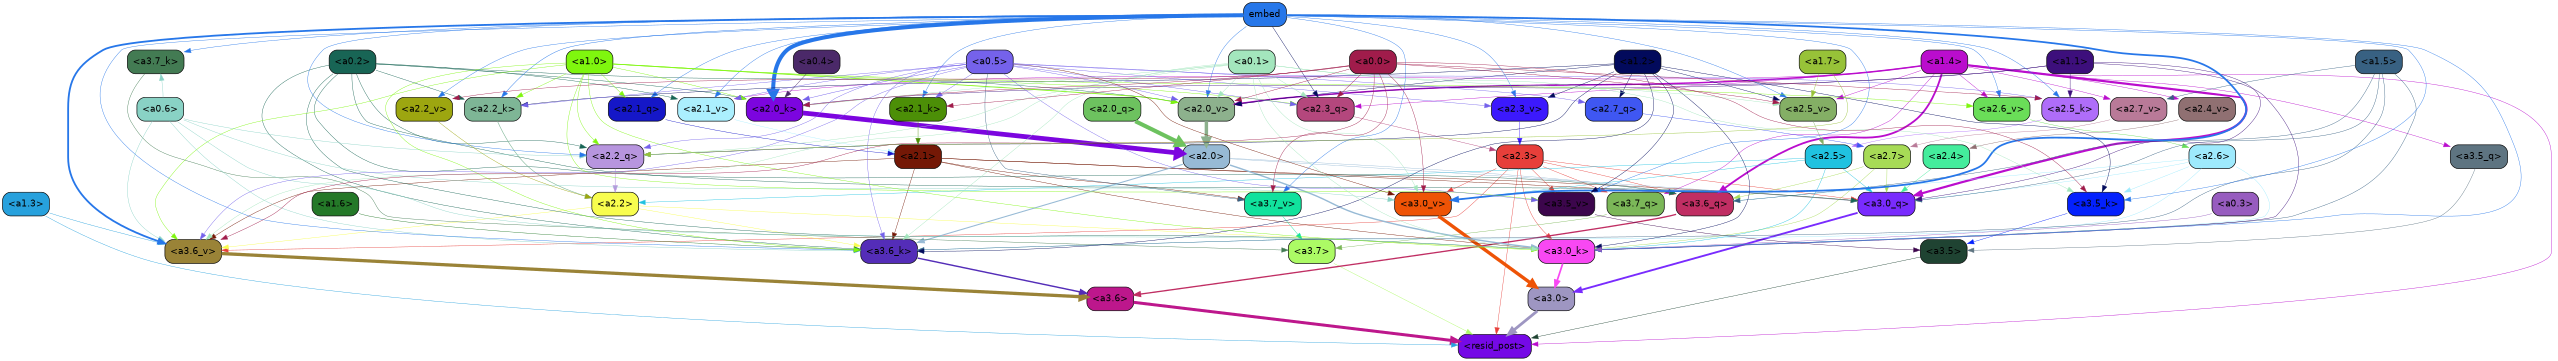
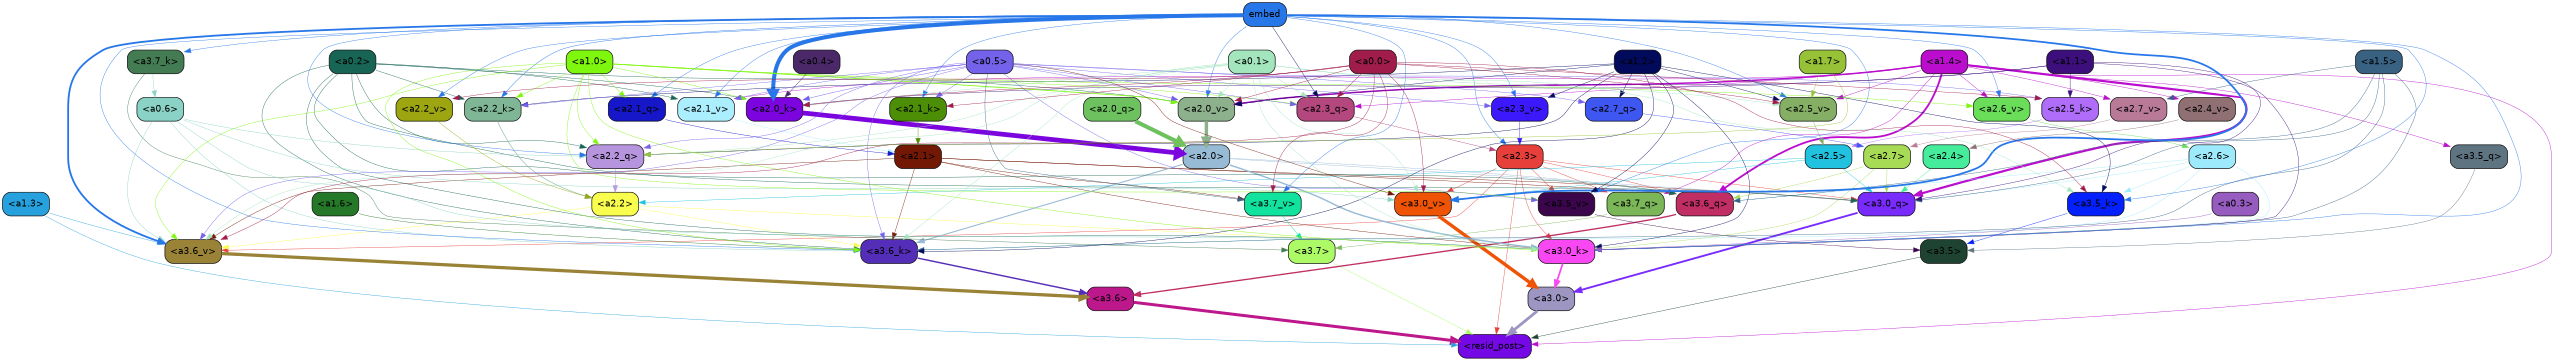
(1678, 25) -> (1431, 38)
(163, 89) -> (153, 82)
(1789, 219) -> none
